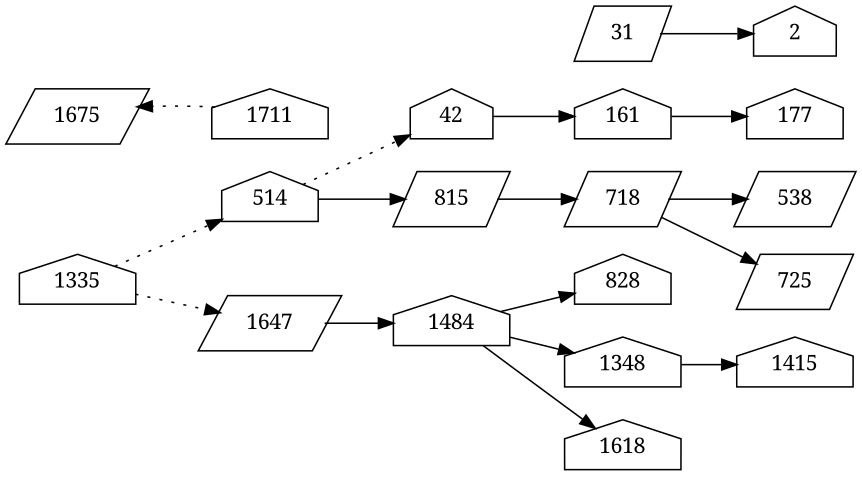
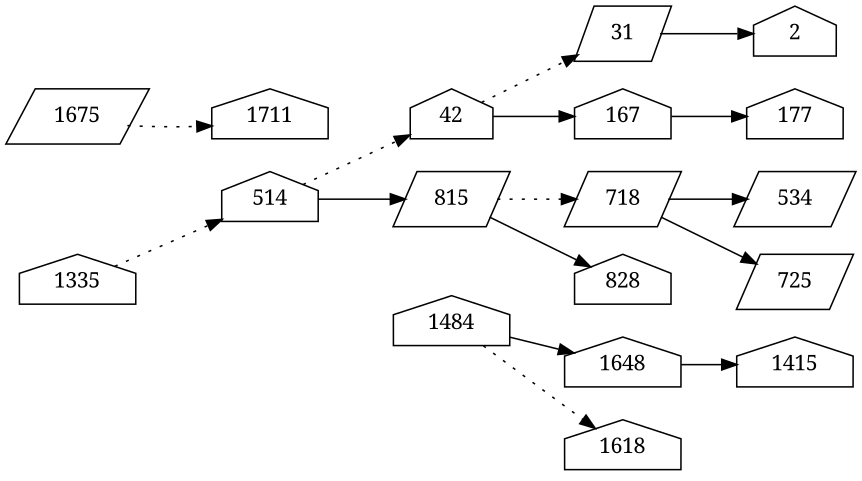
none -> (523, 82)
(184, 106) -> (162, 127)
(623, 116) -> (623, 116)
(529, 199) -> (529, 199)
(795, 199) -> (795, 199)
(530, 304) -> (533, 238)
(270, 323) -> none
(623, 365) -> (623, 365)
(533, 383) -> (533, 383)
